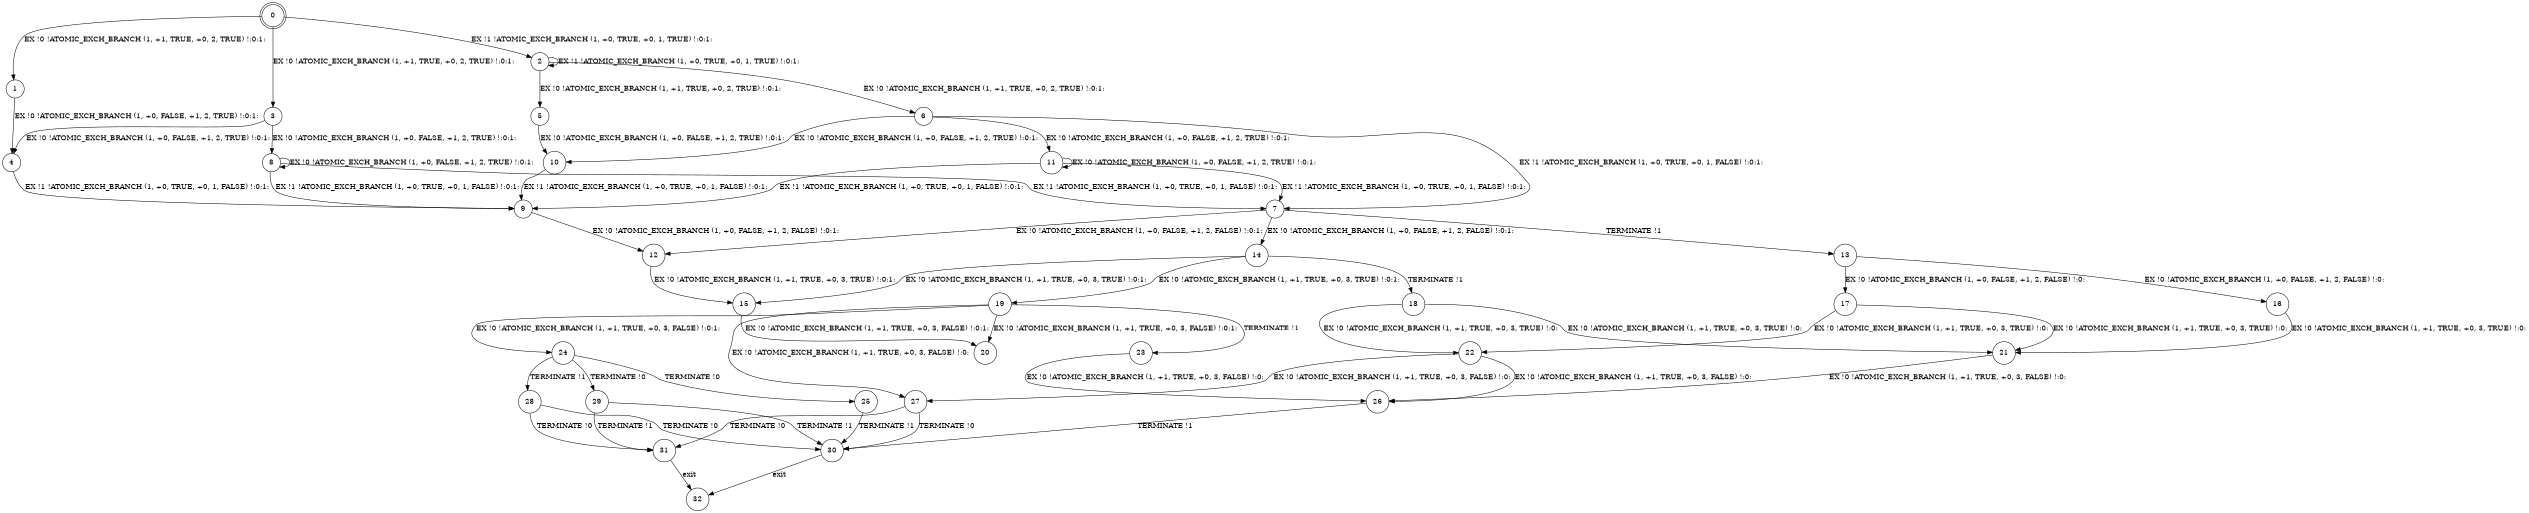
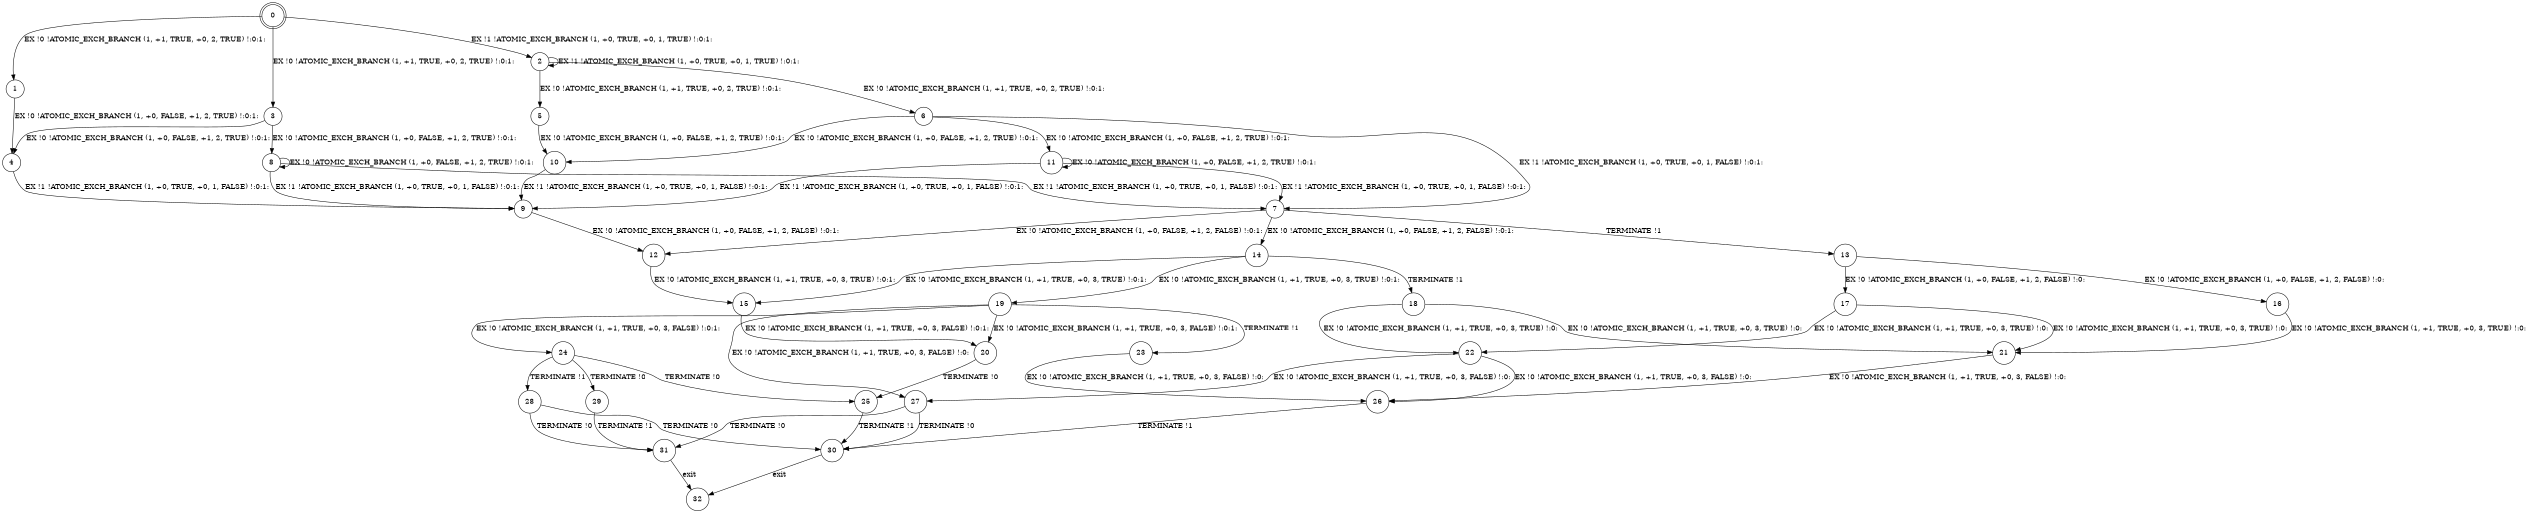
none -> (929, 379)
(717, 410) -> none
